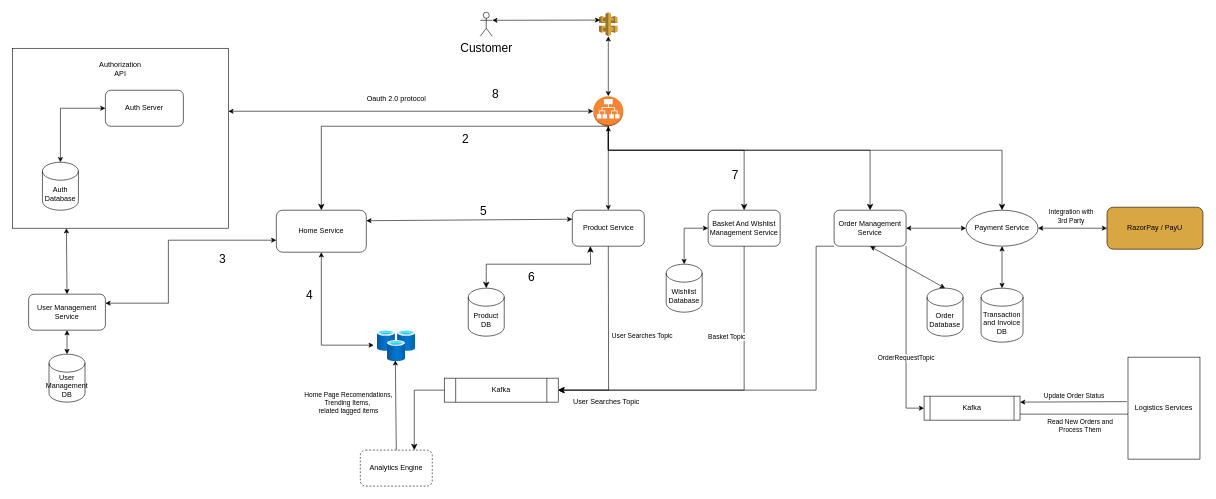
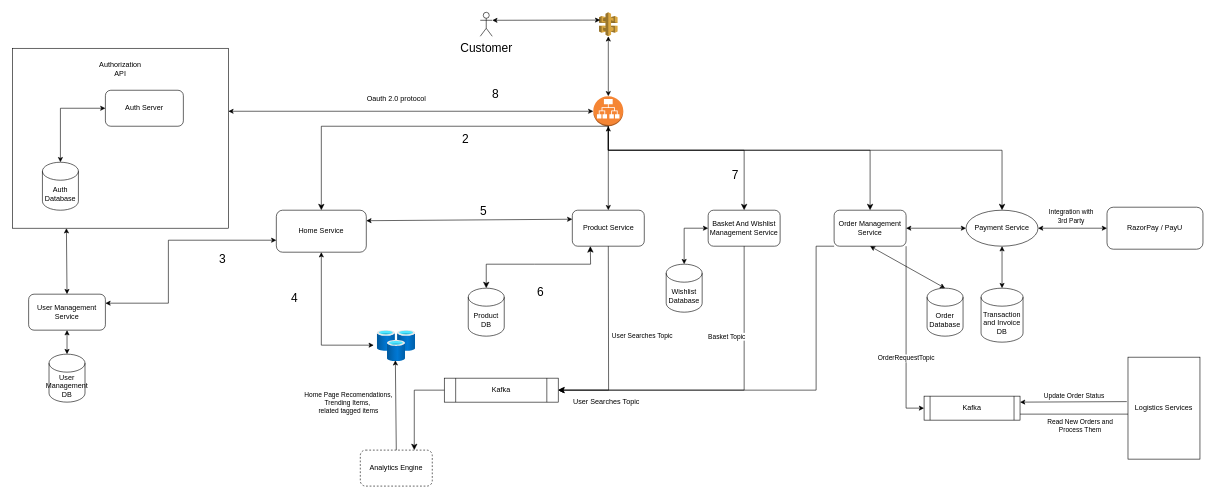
(1155, 228) -> (1155, 228)
(531, 276) -> (540, 291)
(309, 294) -> (294, 297)
